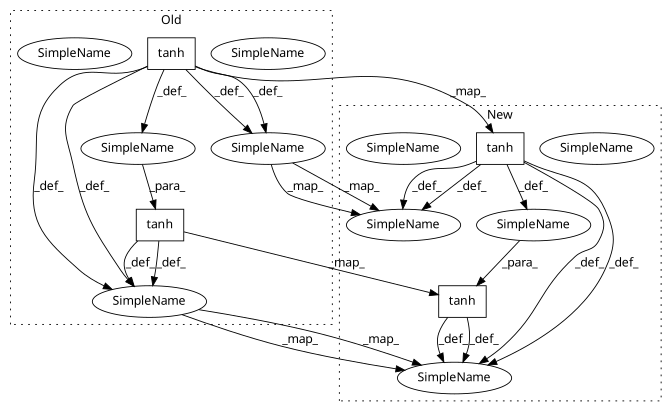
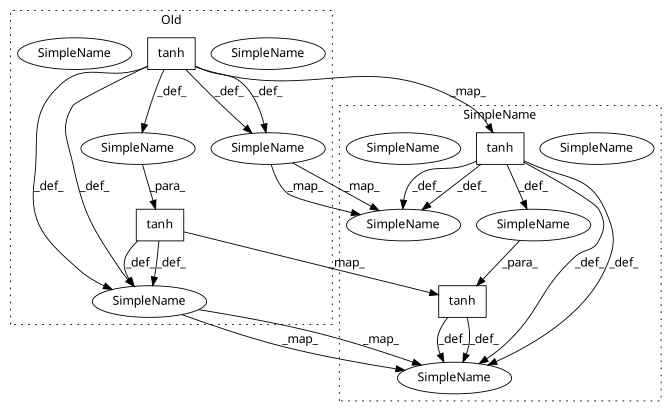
(500, 116) -> (500, 116)
